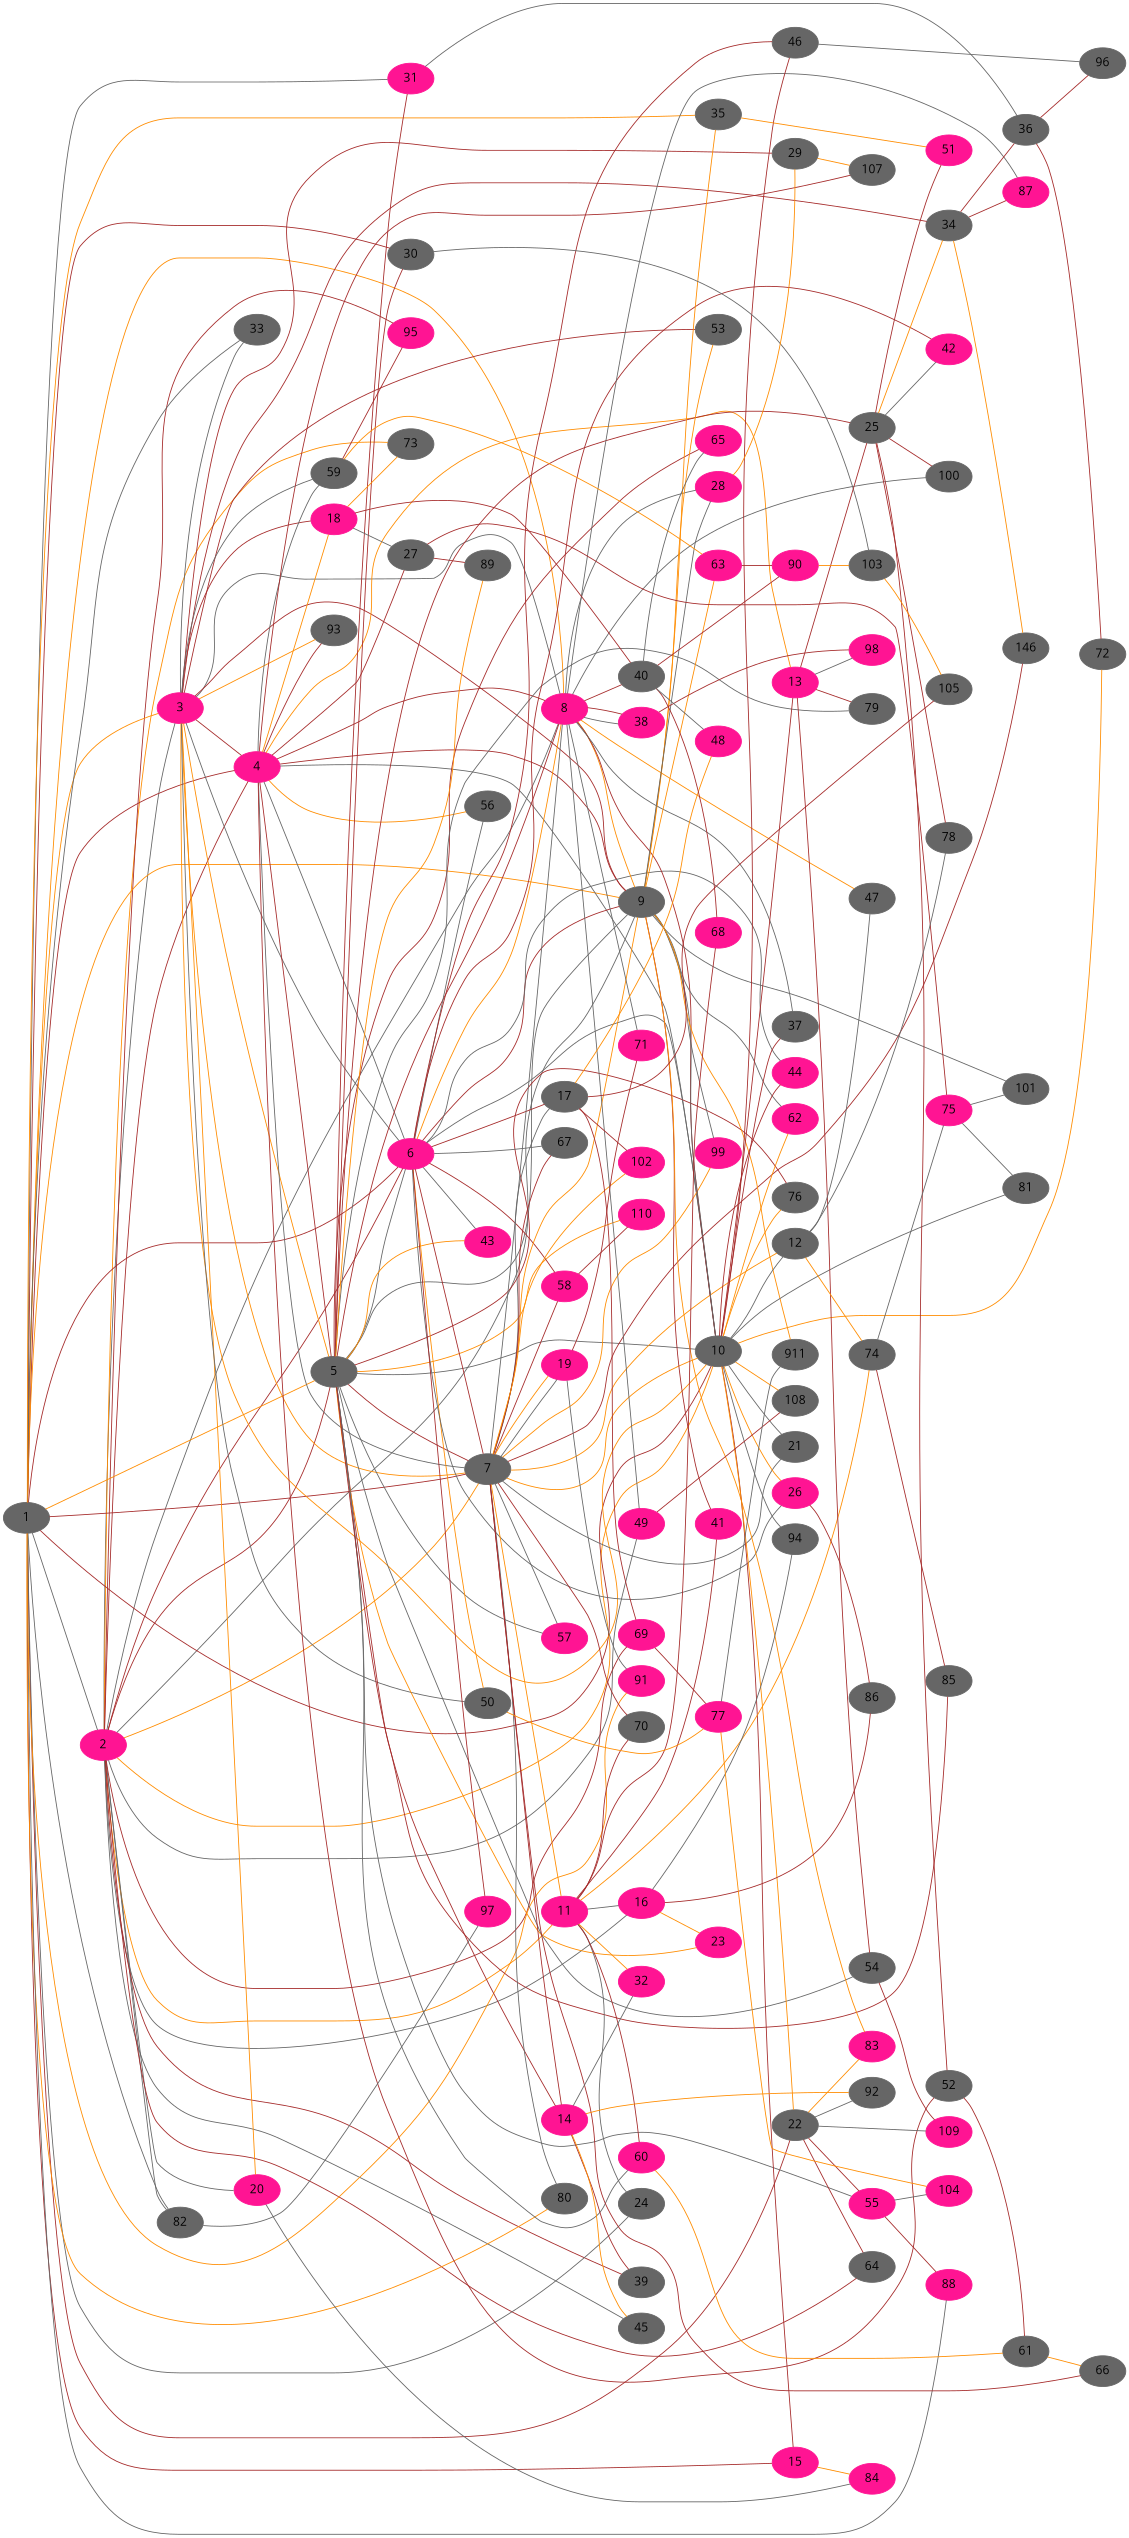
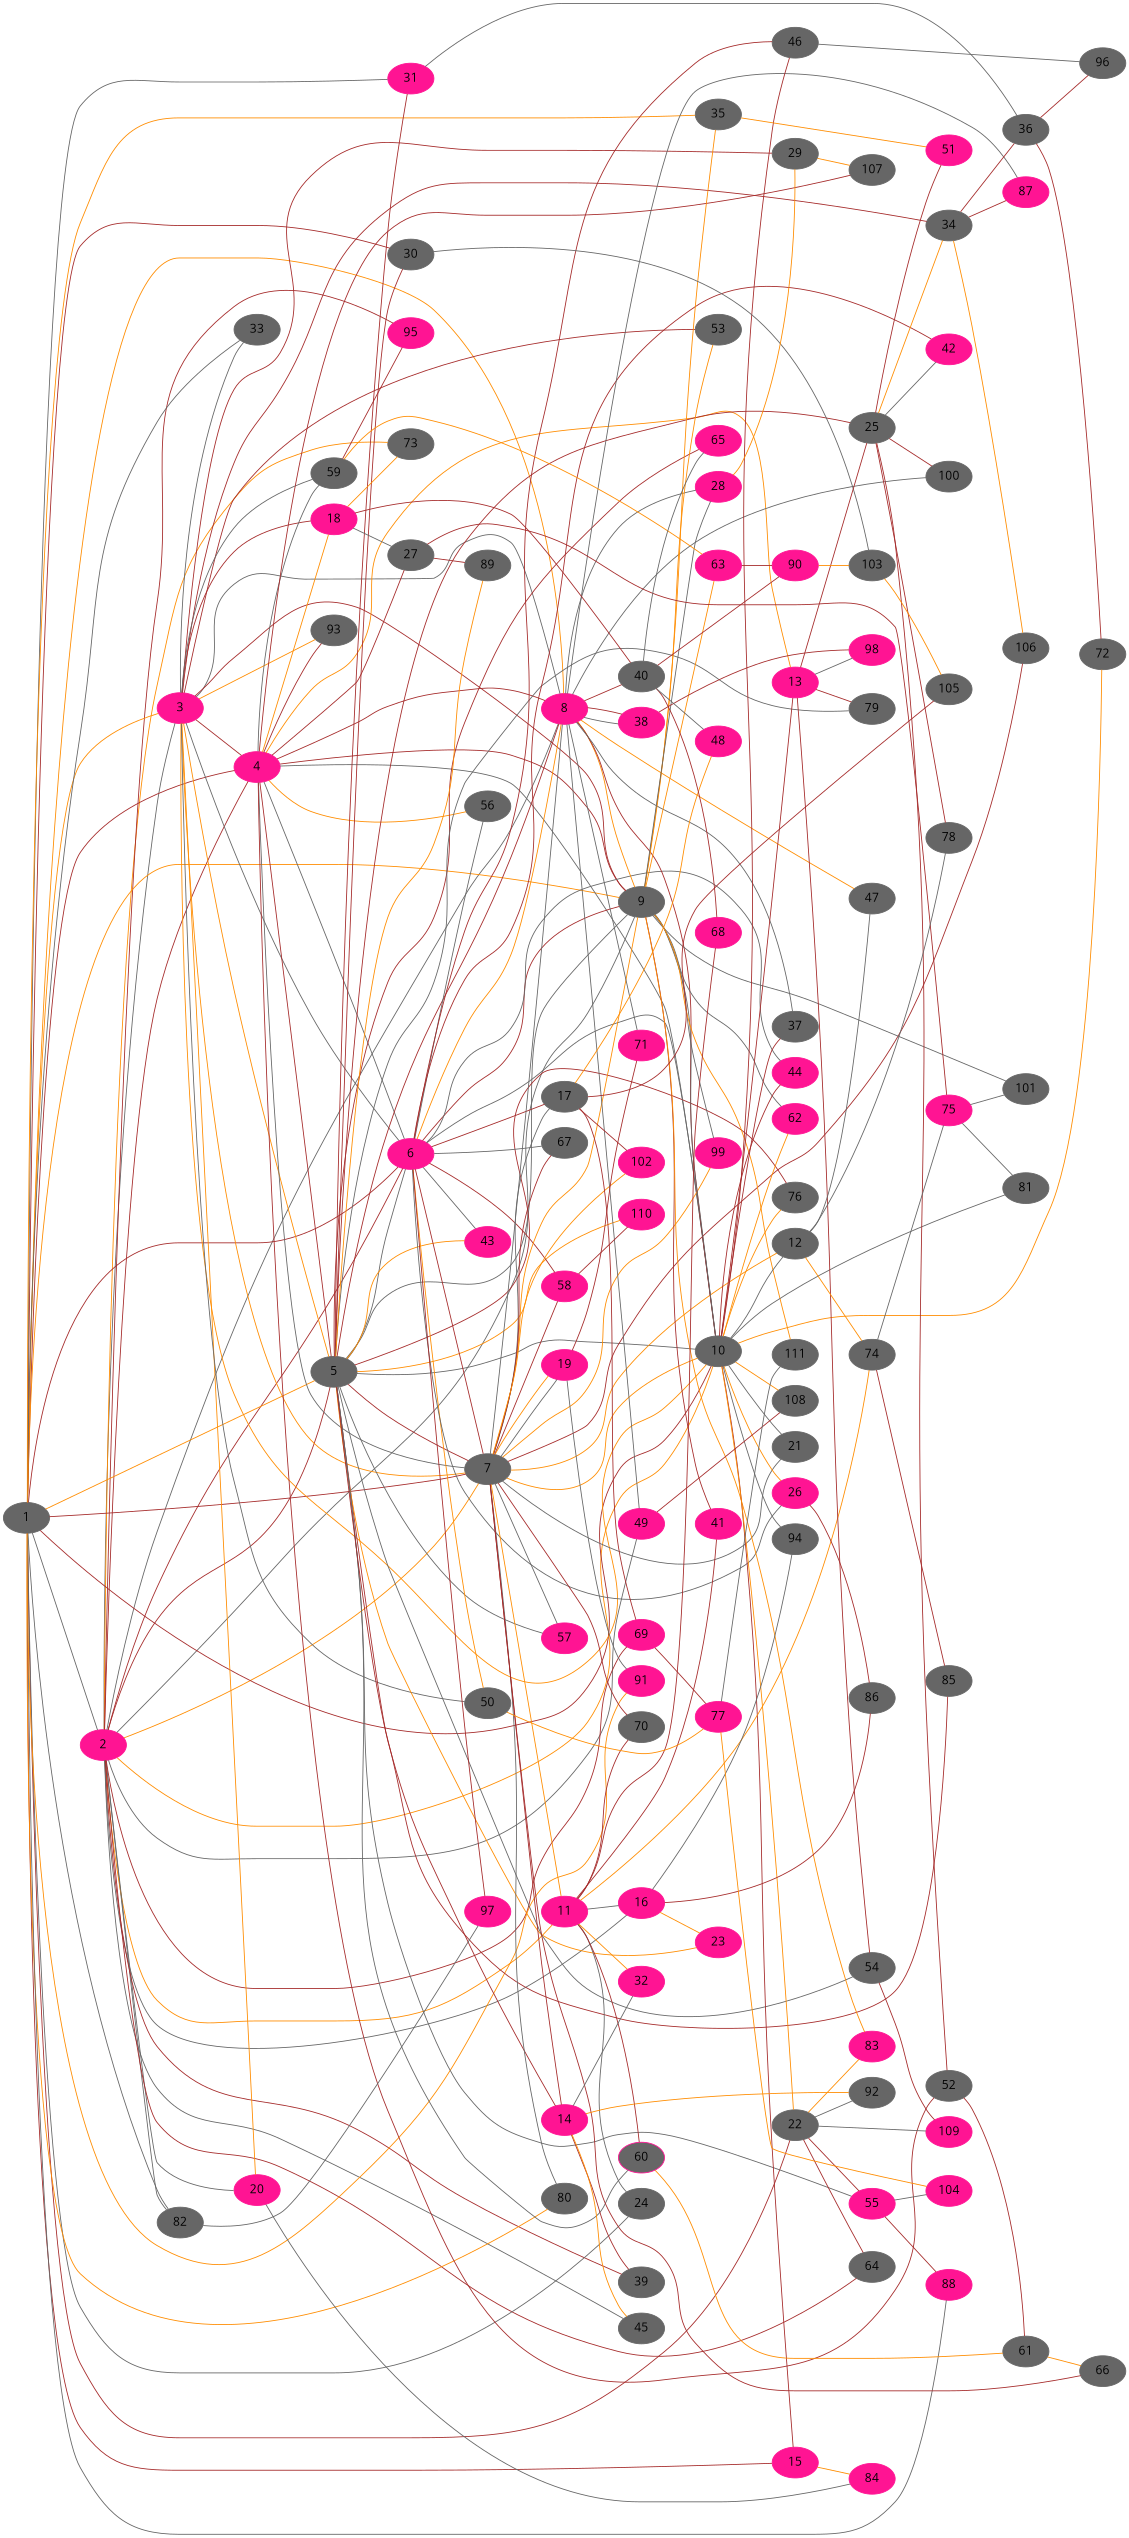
(1026, 648) -> (1026, 648)
(795, 1355) -> (795, 1355)
(641, 2158) -> (641, 2158)
